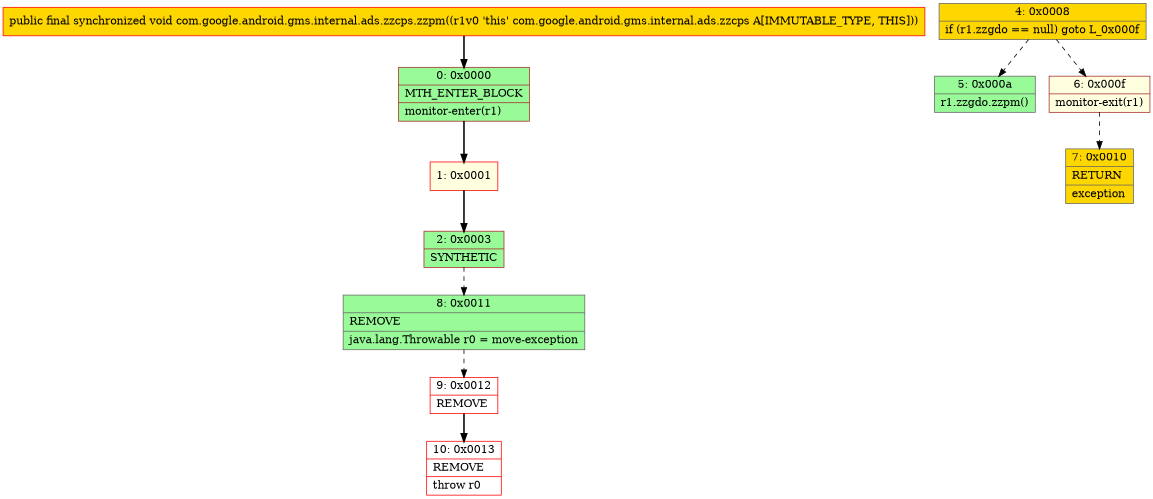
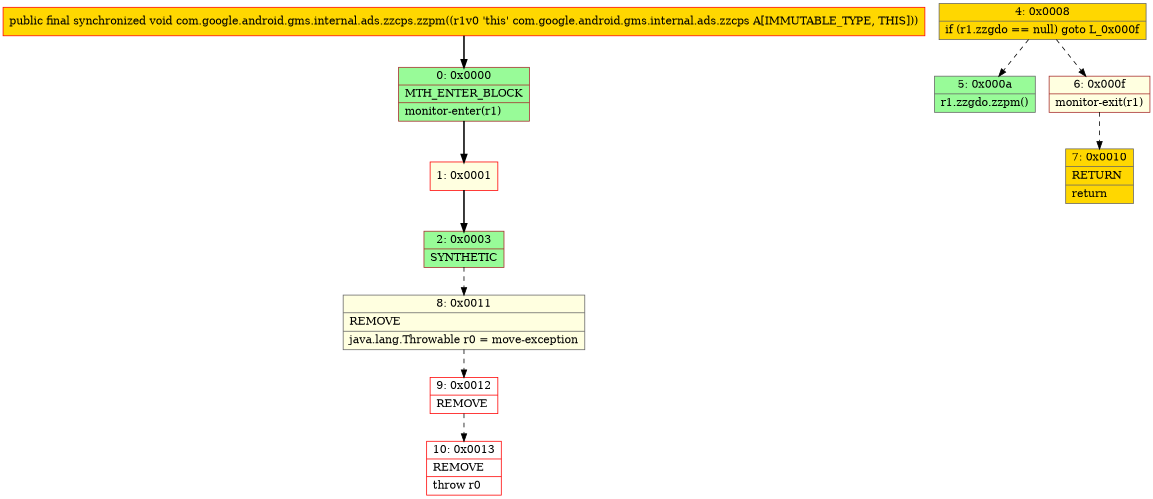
(1099, 194) -> (1090, 194)
(464, 322) -> (464, 322)
(464, 424) -> (464, 424)
